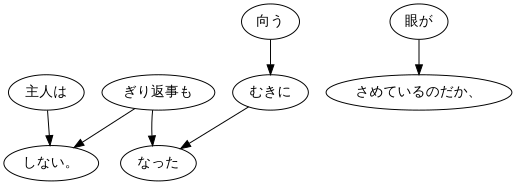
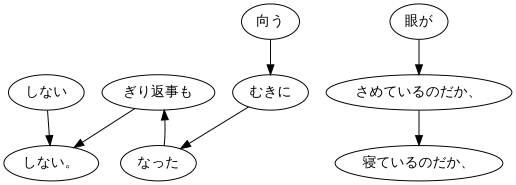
(46, 92) -> (46, 92)
(152, 123) -> (165, 133)
none -> (419, 163)
